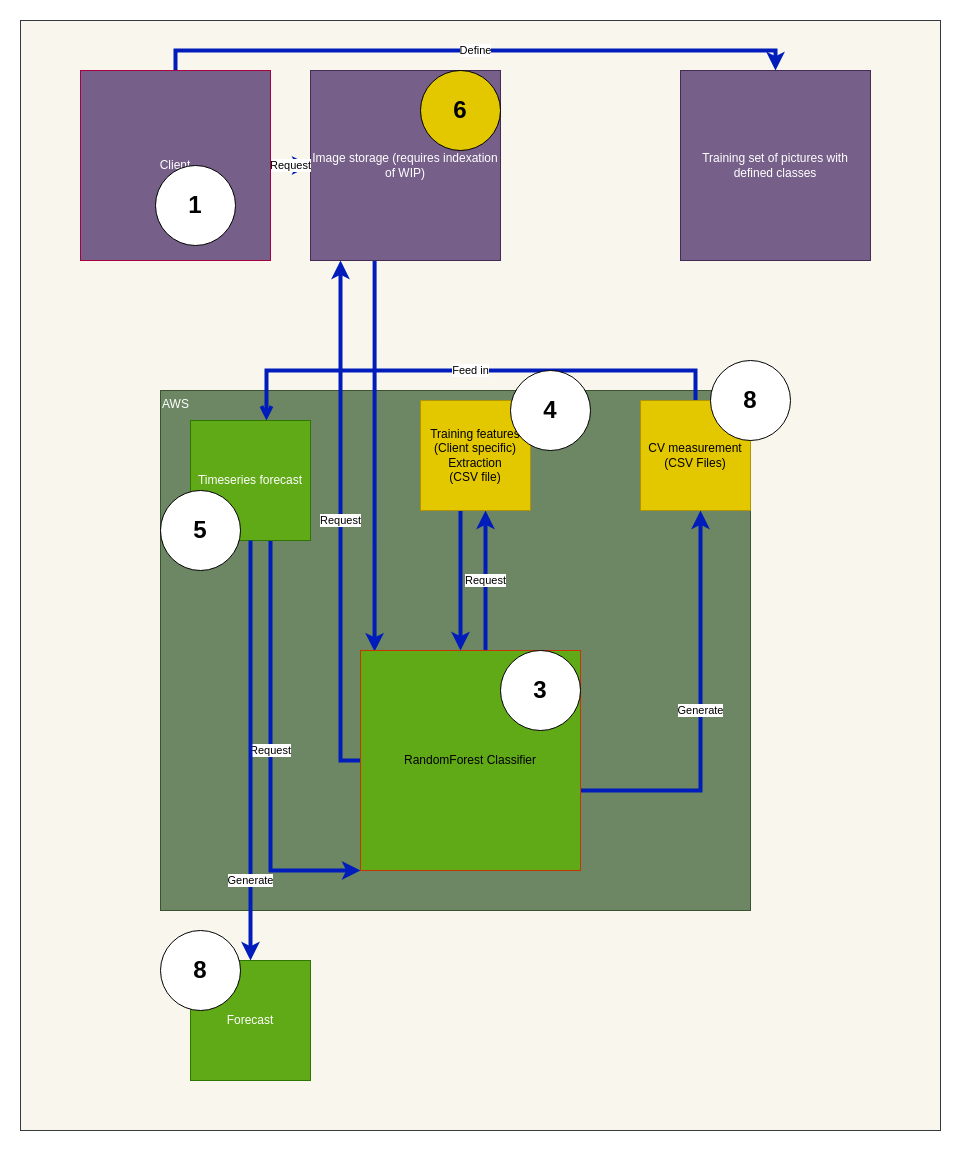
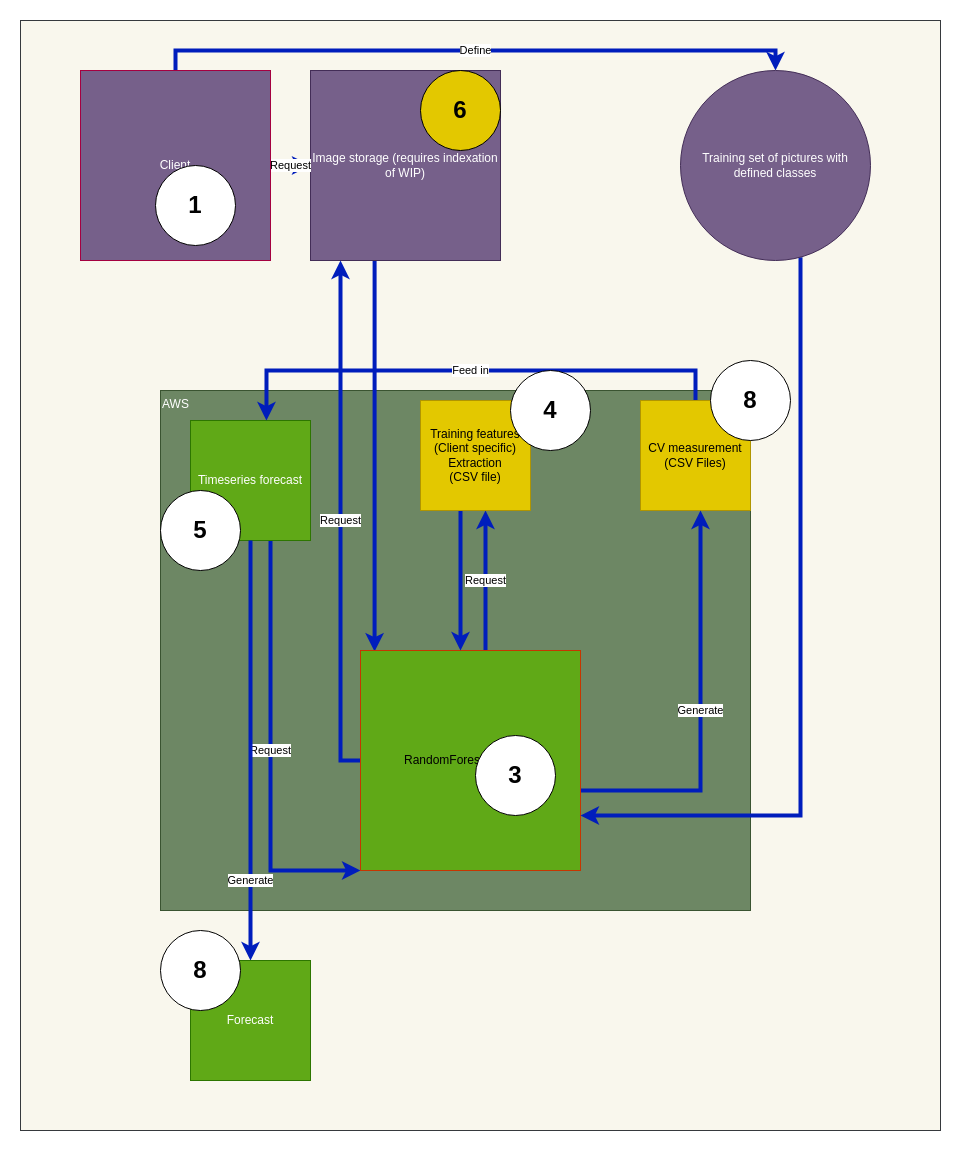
(776, 166) -> (776, 166)
(266, 406) -> (266, 406)
none -> (801, 562)
(541, 691) -> (516, 776)
